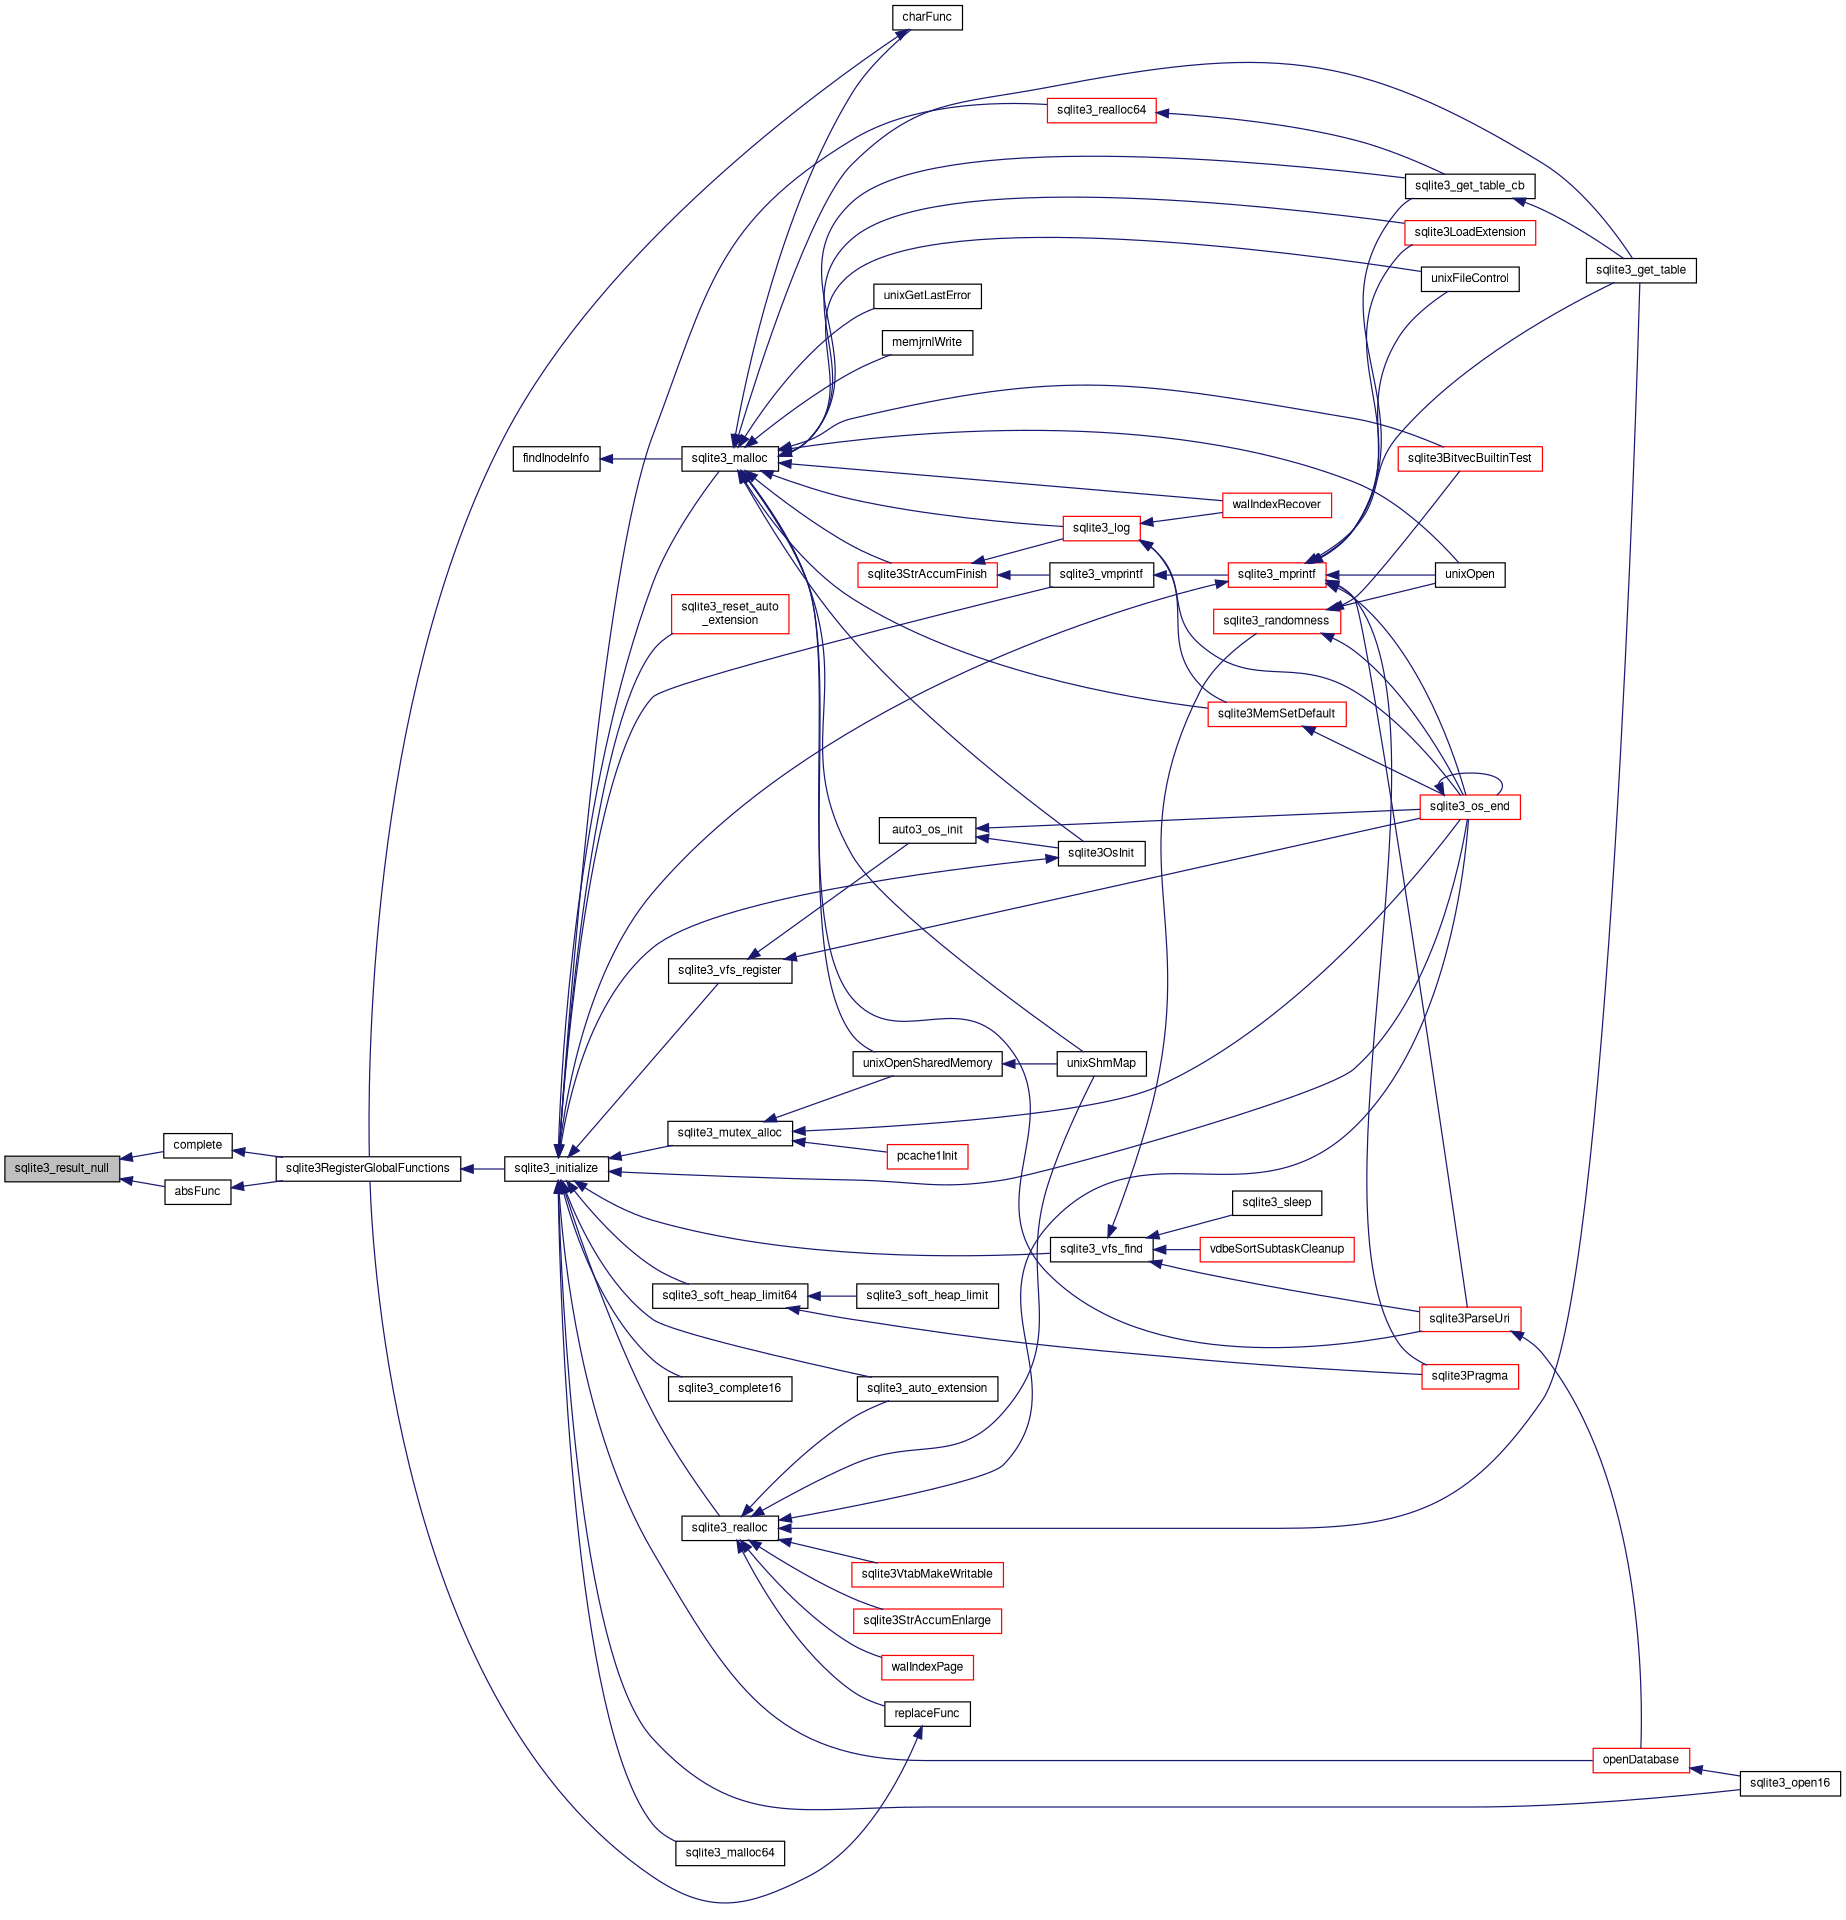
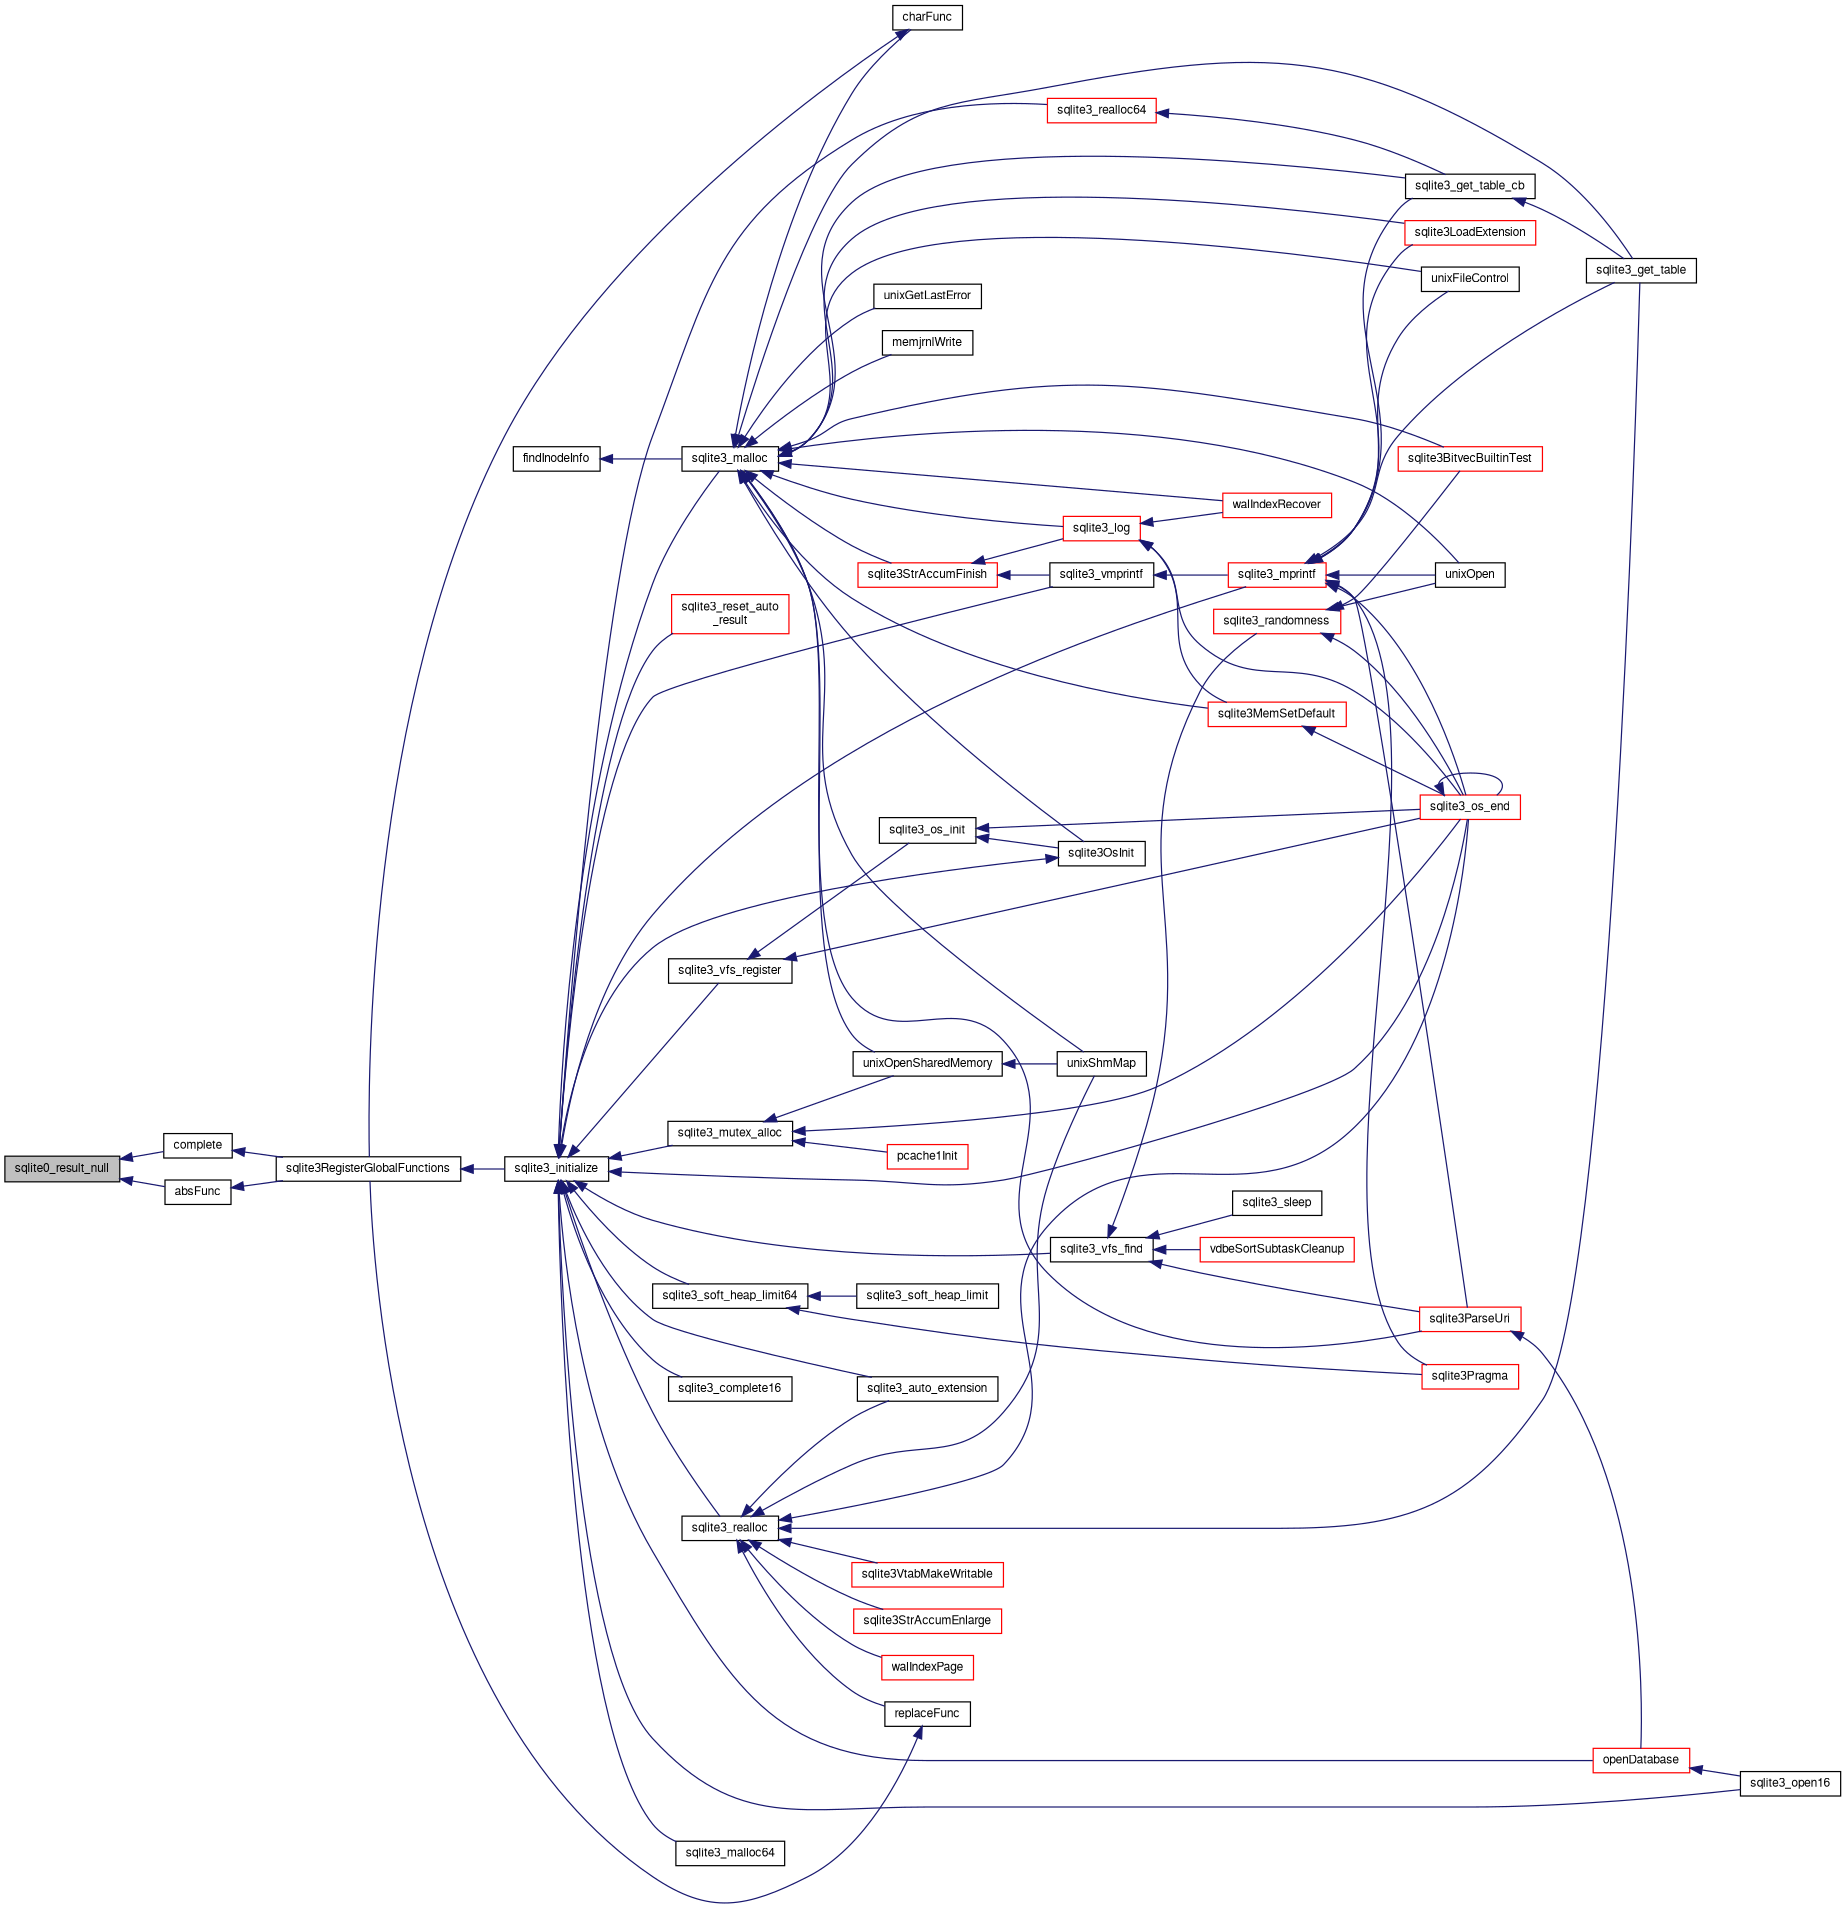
(730, 614) -> (730, 614)
(789, 771) -> (799, 787)
(928, 830) -> (928, 830)
(62, 1169) -> (62, 1169)
